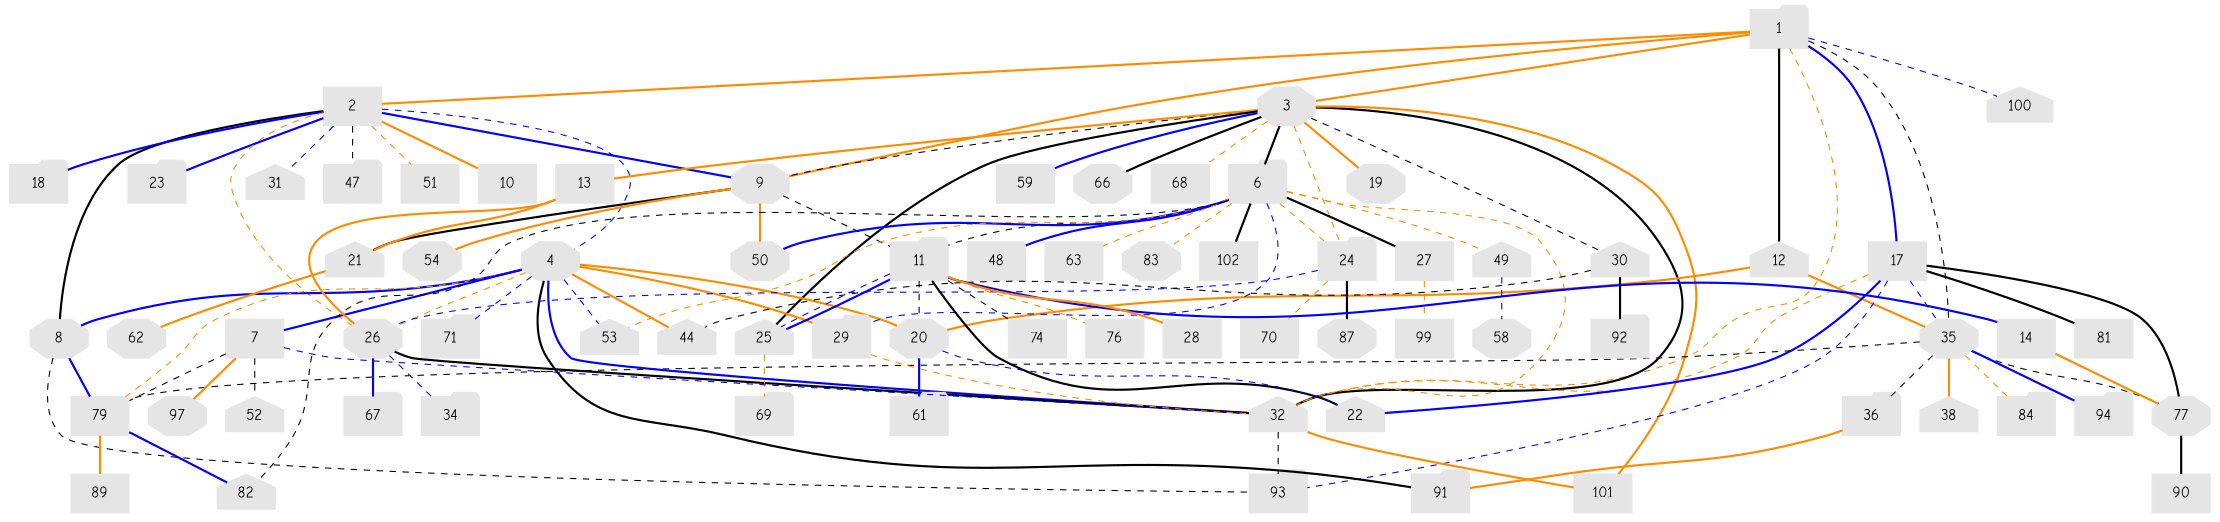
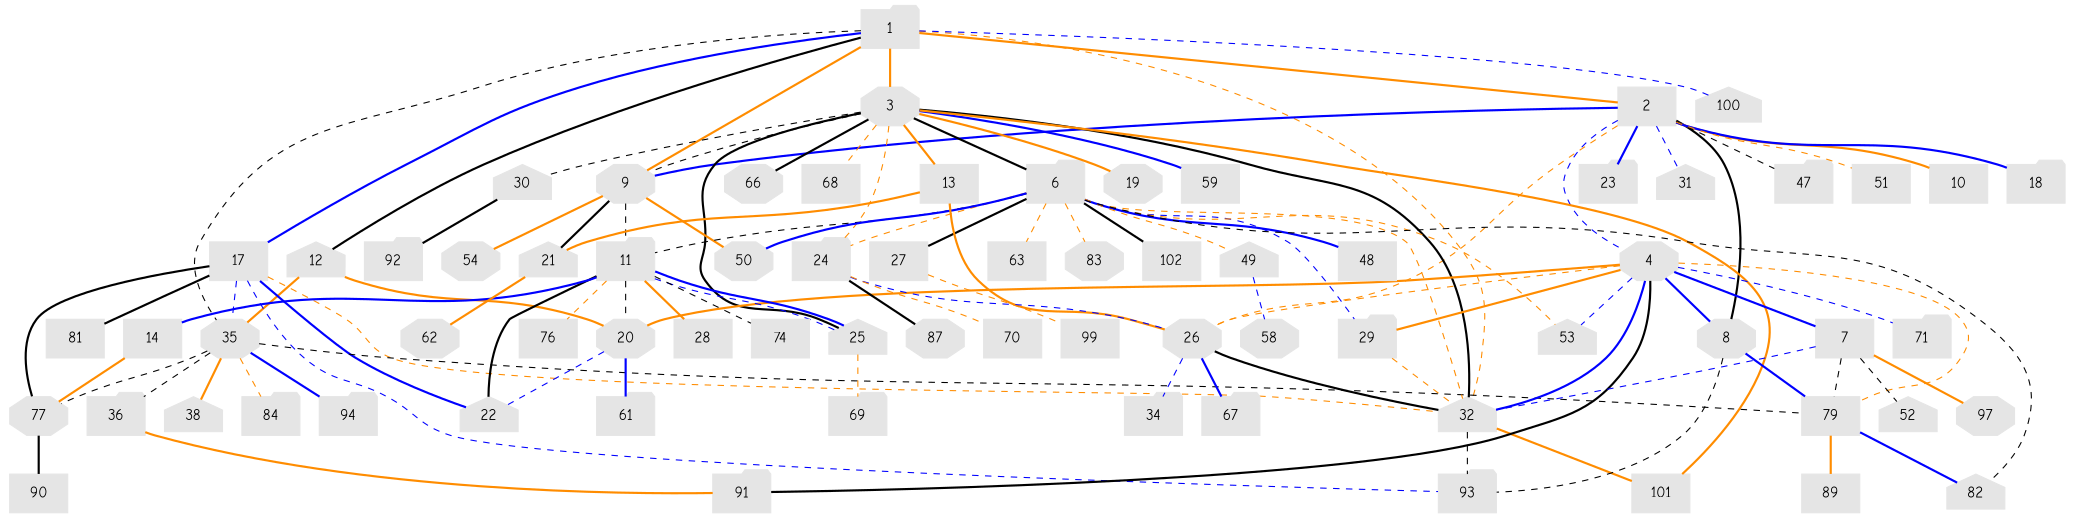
(687, 339) -> none
